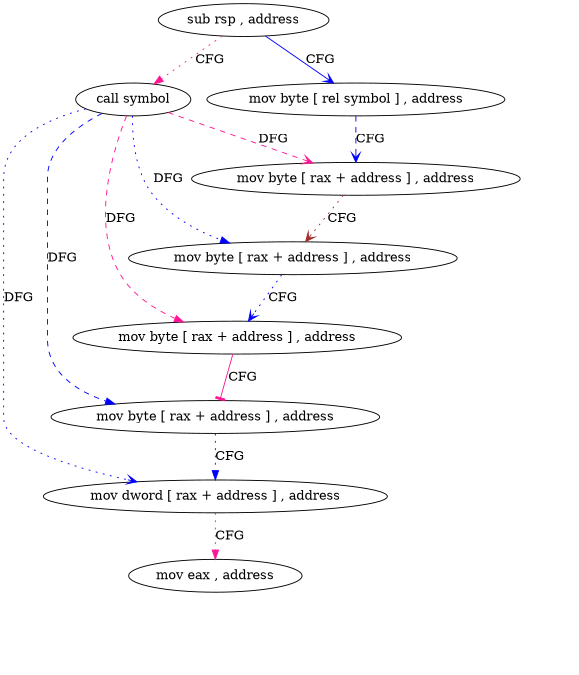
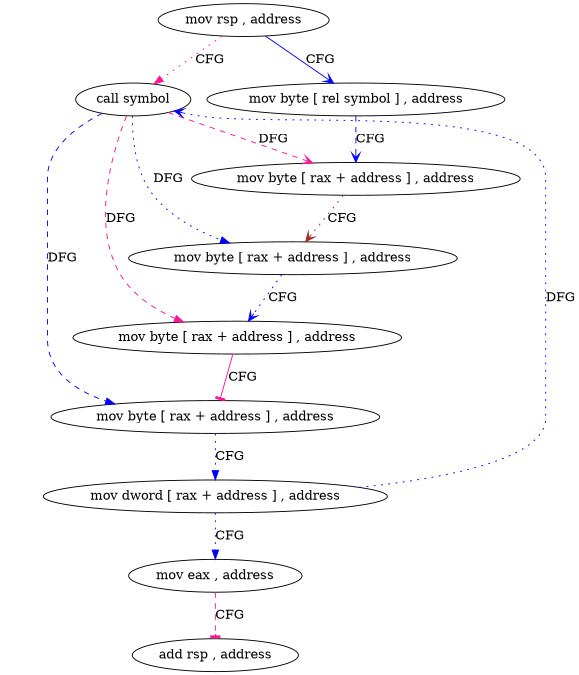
(244, 20) -> (244, 20)
(4, 312) -> (546, 211)
(215, 532) -> (215, 532)
none -> (215, 655)
